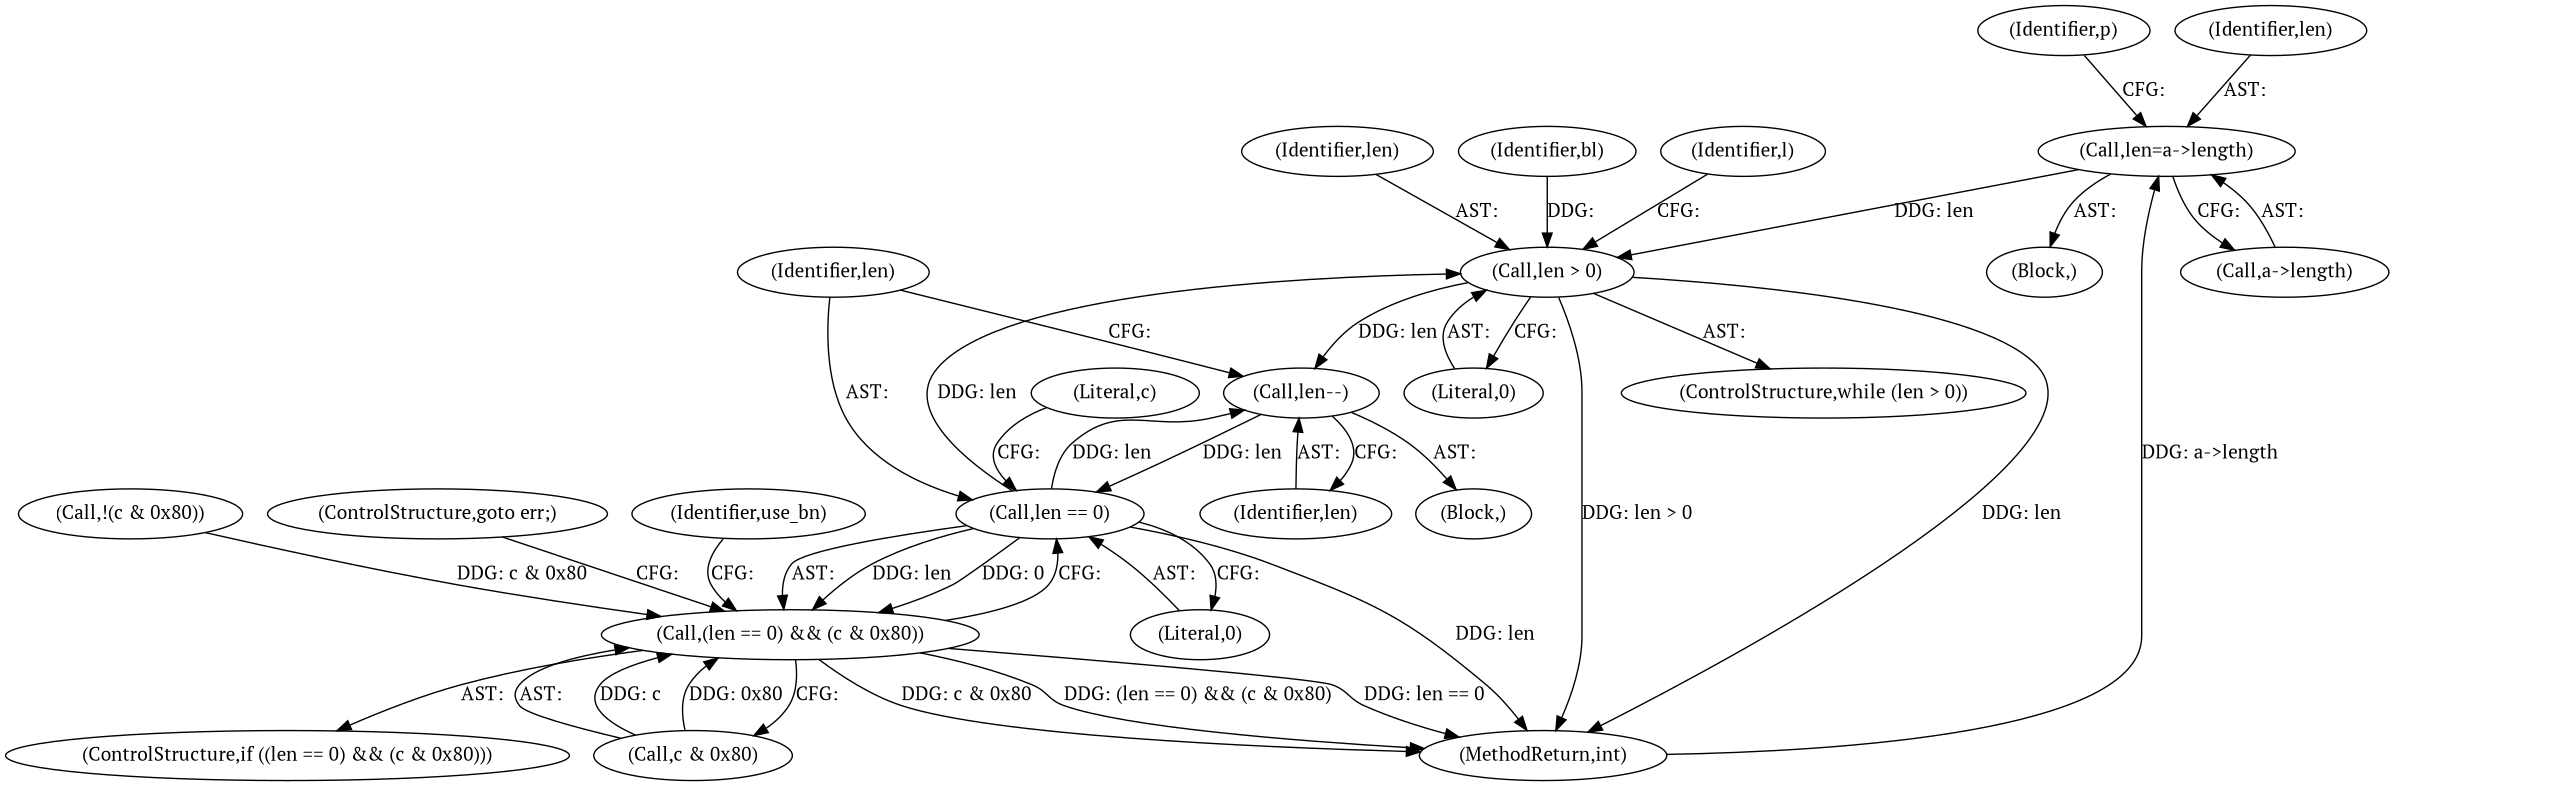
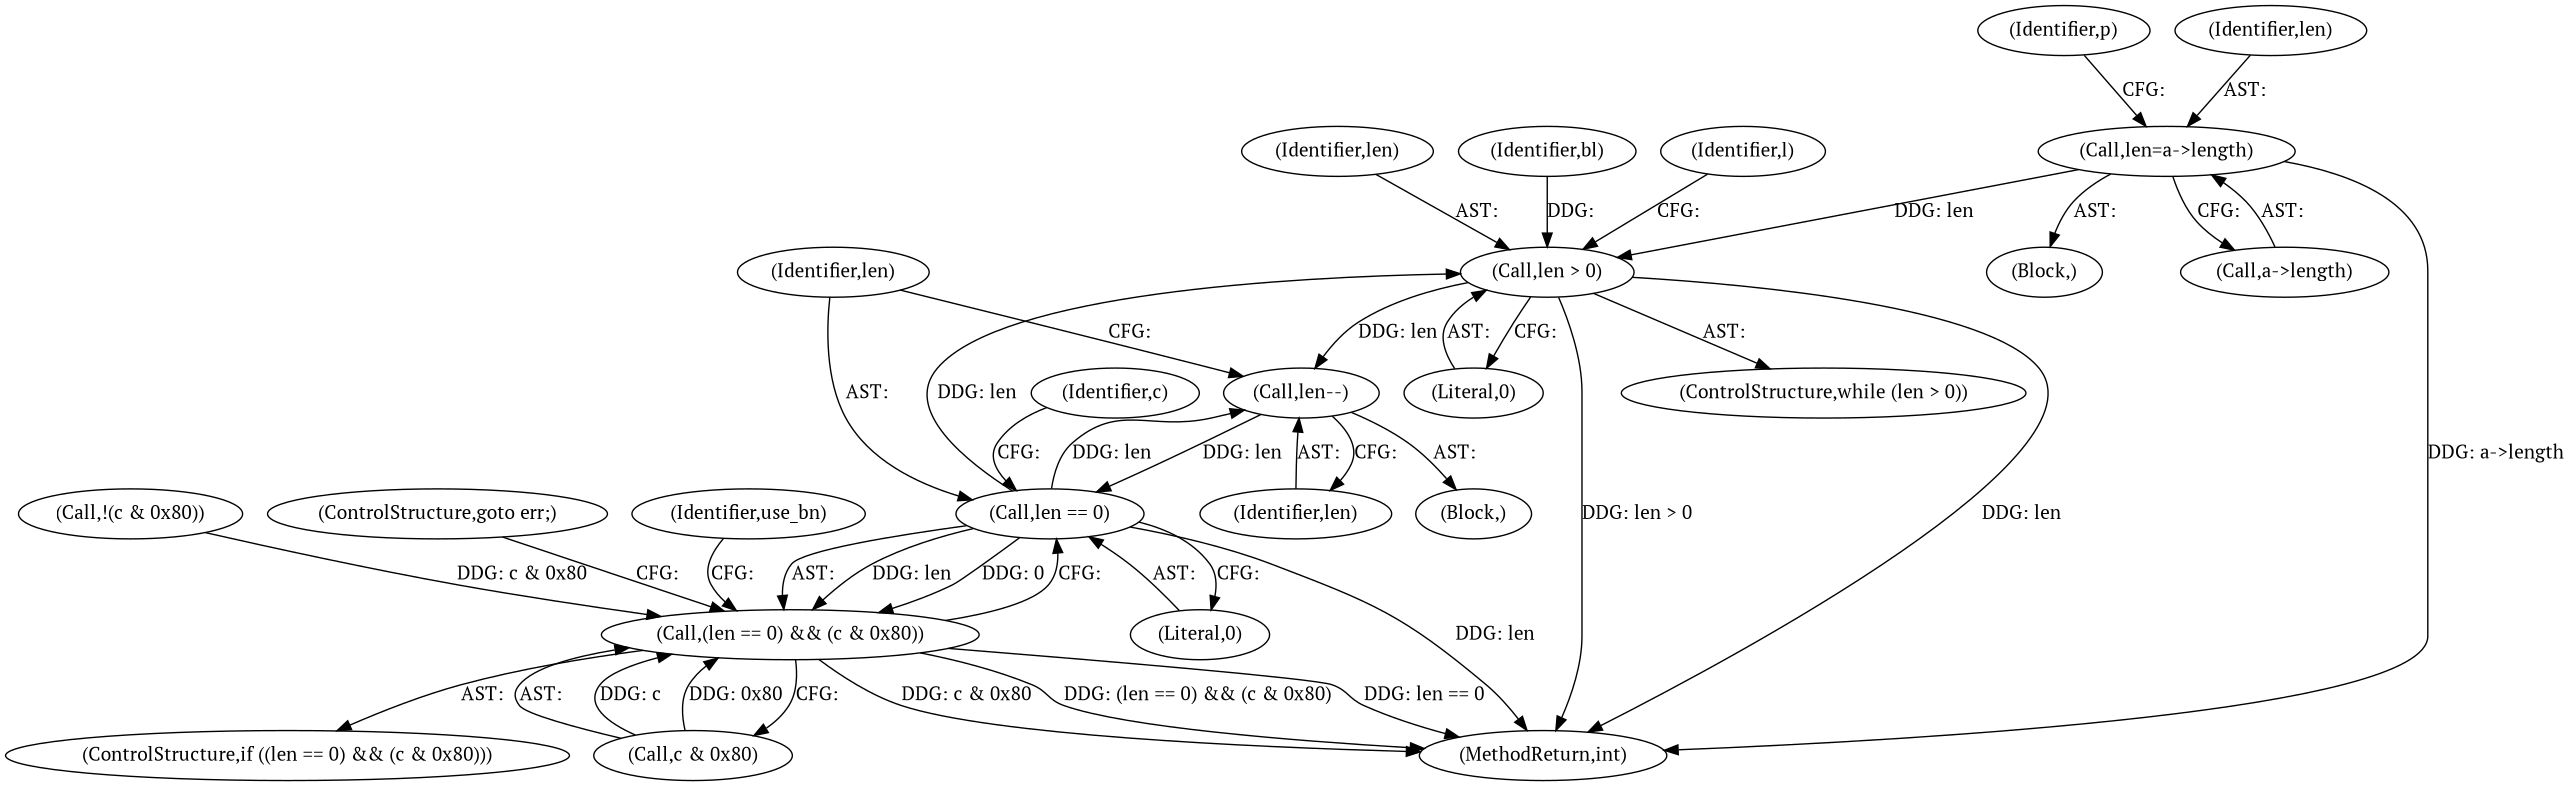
(1115, 393) -> (1115, 393)
(2129, 666) -> (2340, 685)
